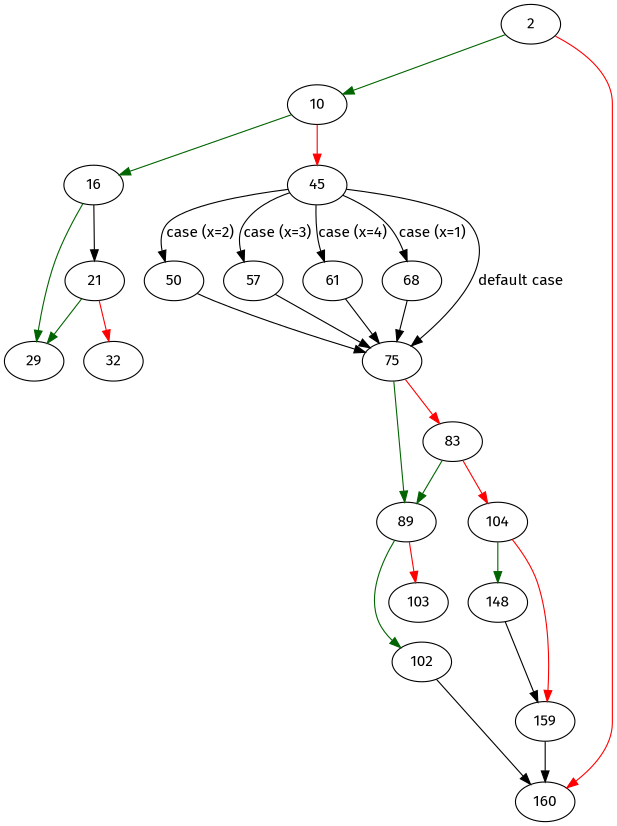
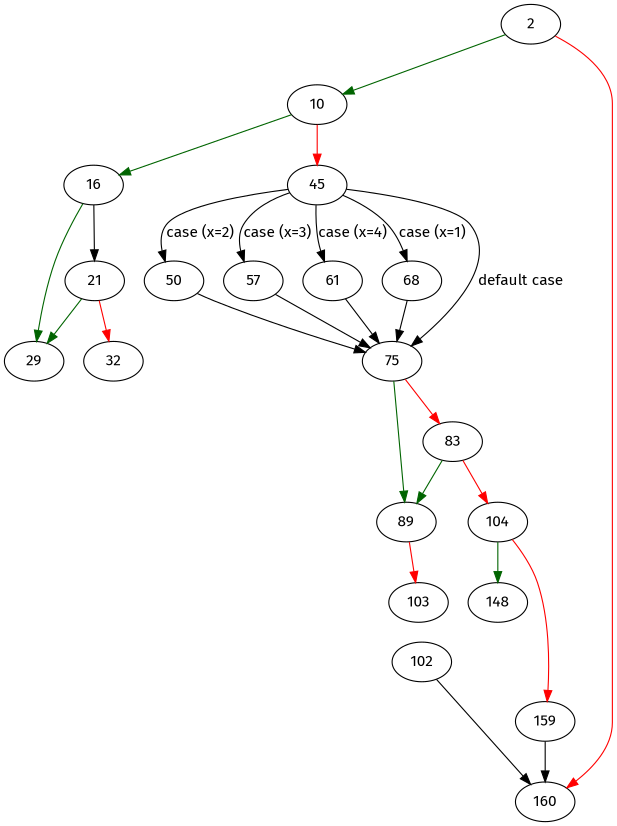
(375, 591) -> none
(519, 657) -> none
